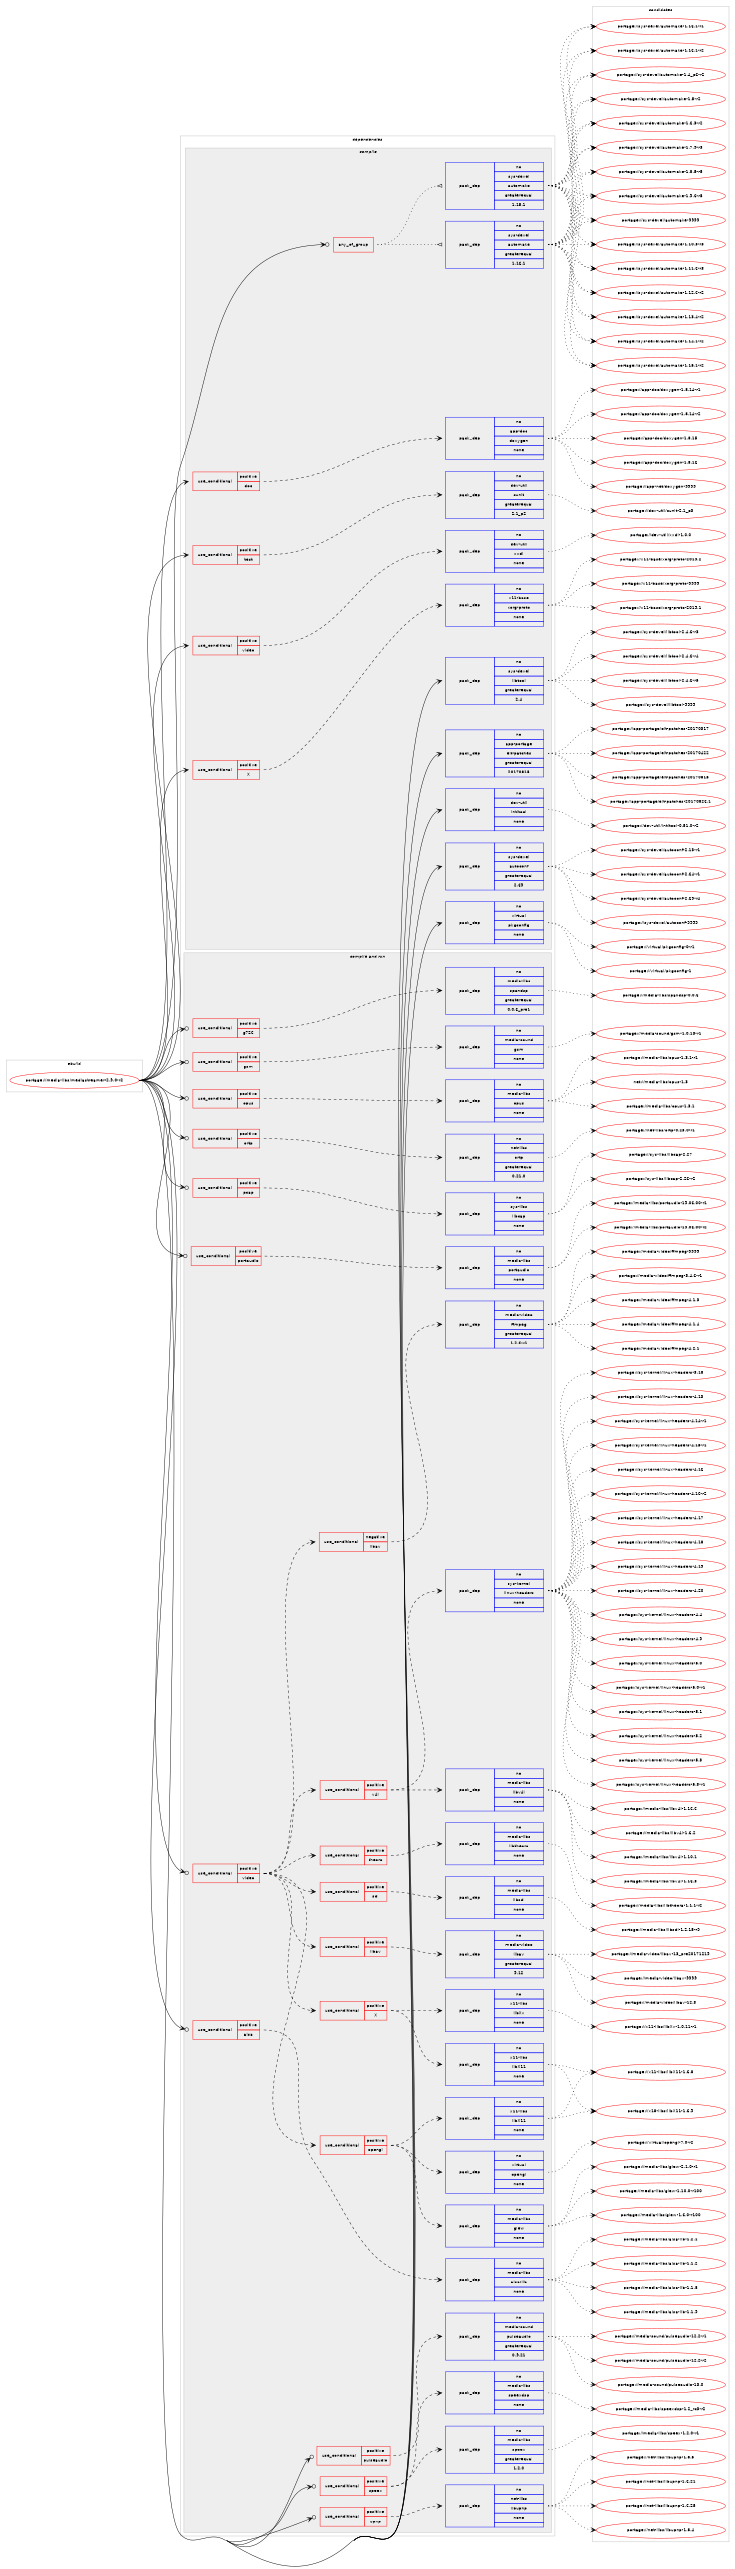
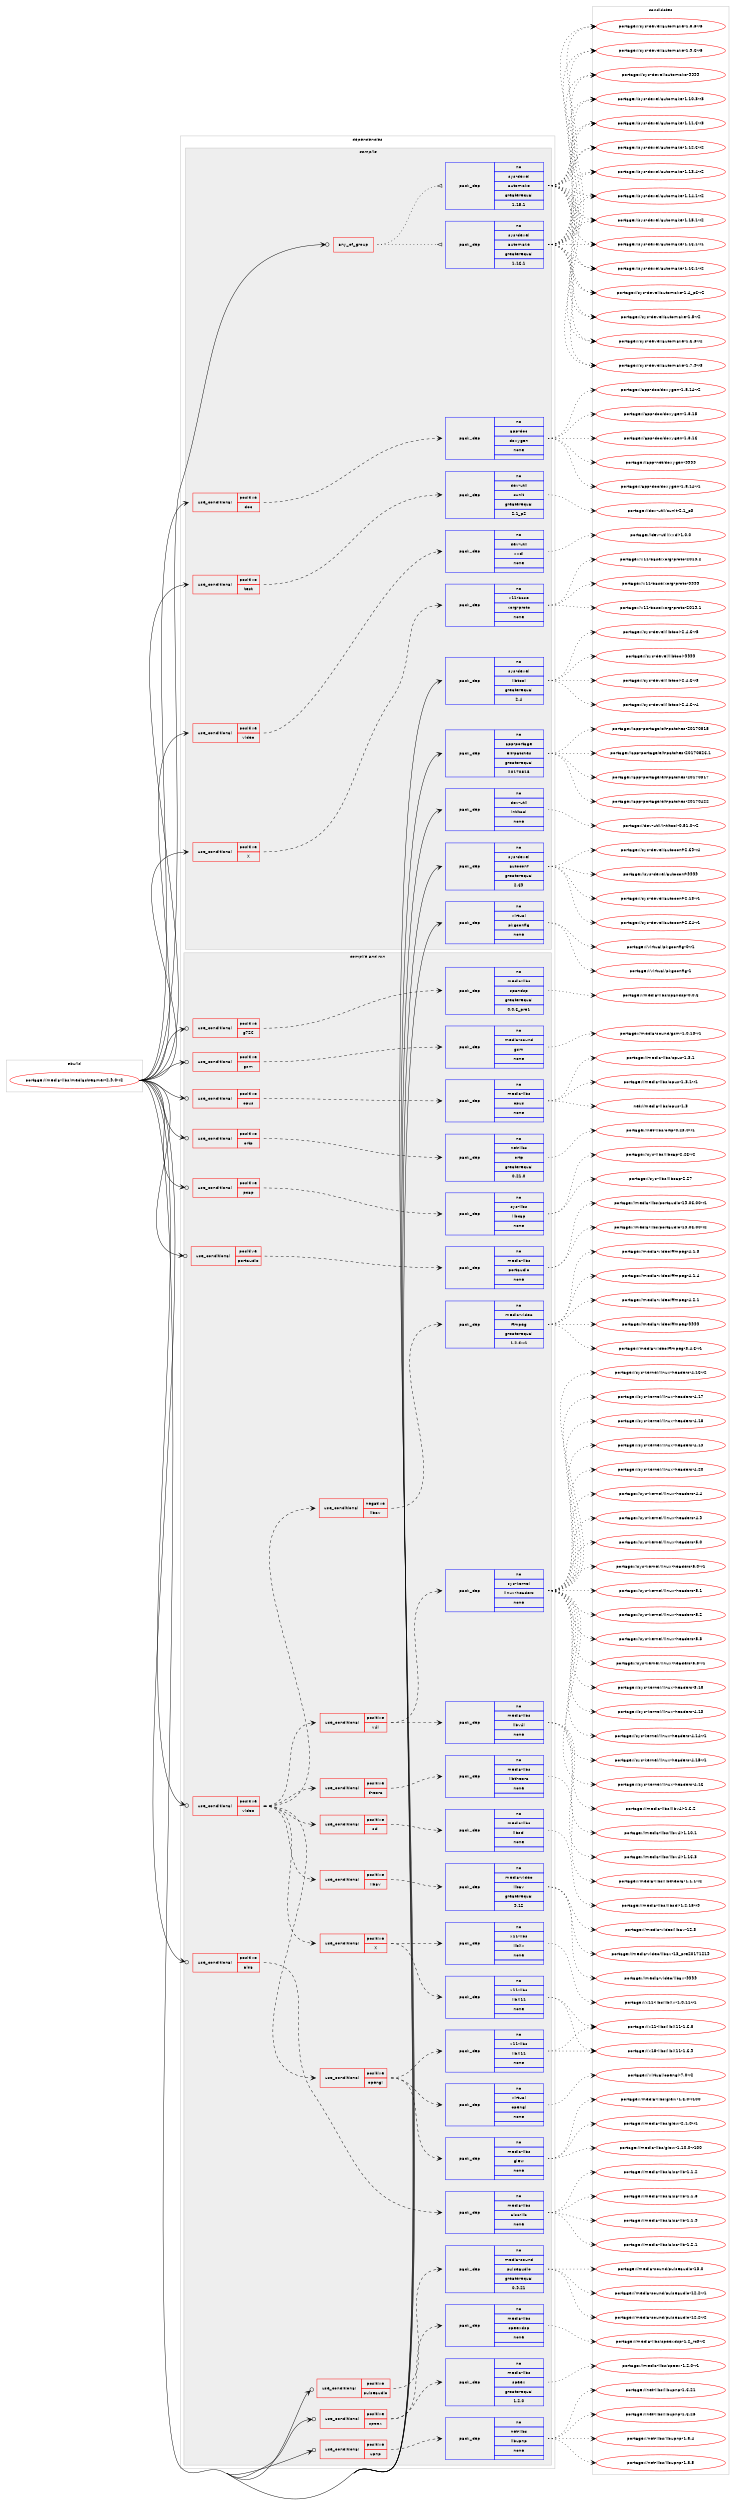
(661, 1809) -> none
